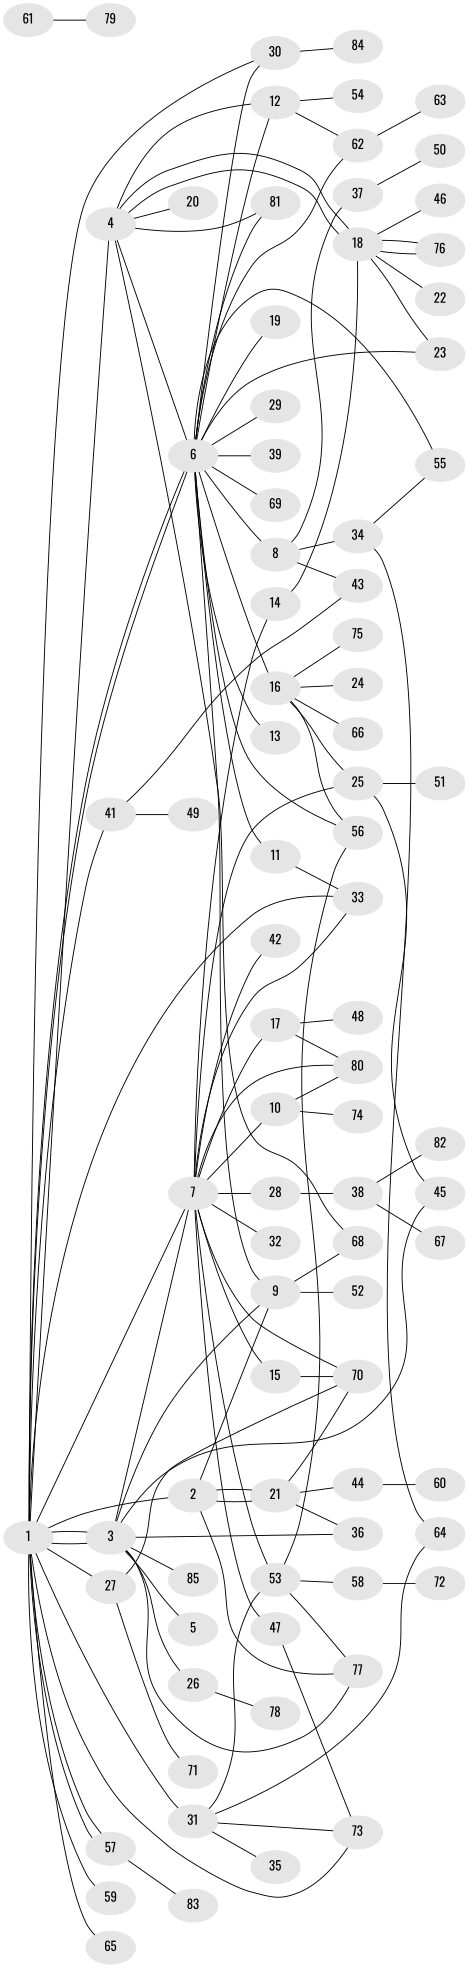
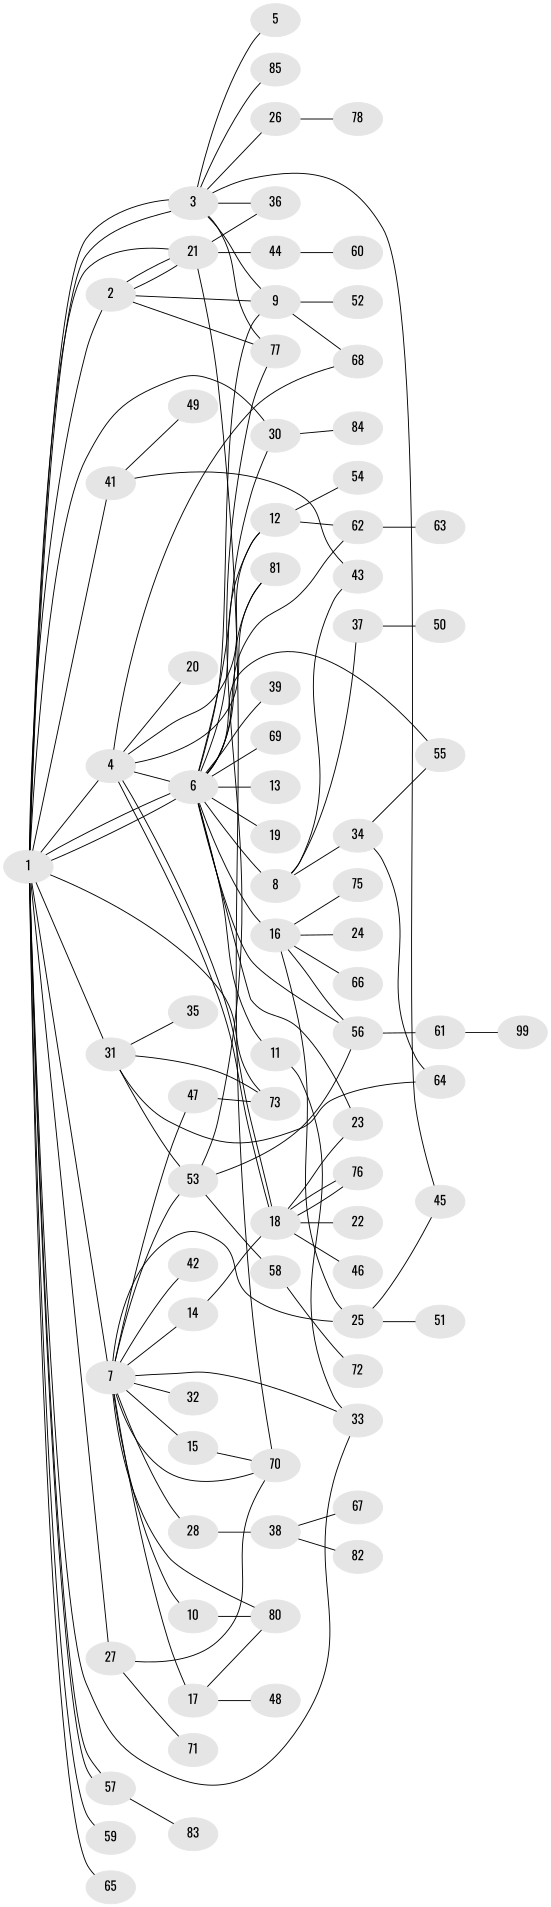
(111, 20) -> (523, 1032)
(275, 406) -> none
none -> (46, 514)
none -> (399, 1033)
(358, 1117) -> none
(152, 1366) -> none
